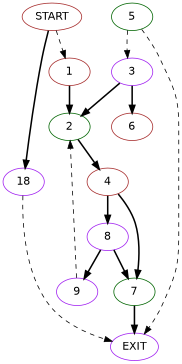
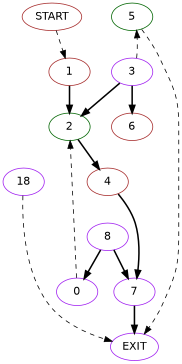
(127, 40) -> (137, 48)
(35, 95) -> none
(108, 206) -> none
(77, 292) -> (77, 292)
(134, 292) -> (134, 292)
